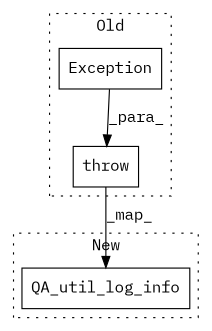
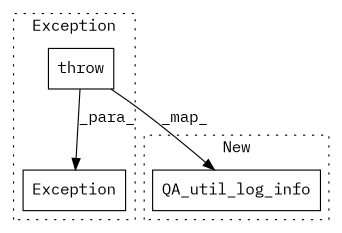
(110, 26) -> (74, 26)
(108, 112) -> (78, 124)
